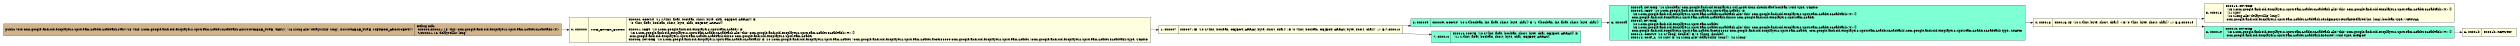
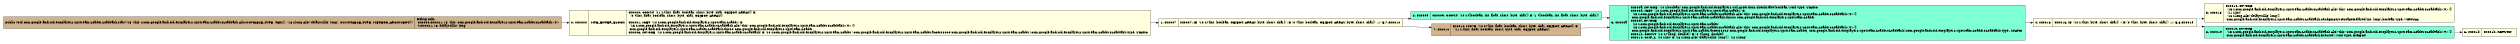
none -> (1594, 28)
(1506, 37) -> (1506, 30)
